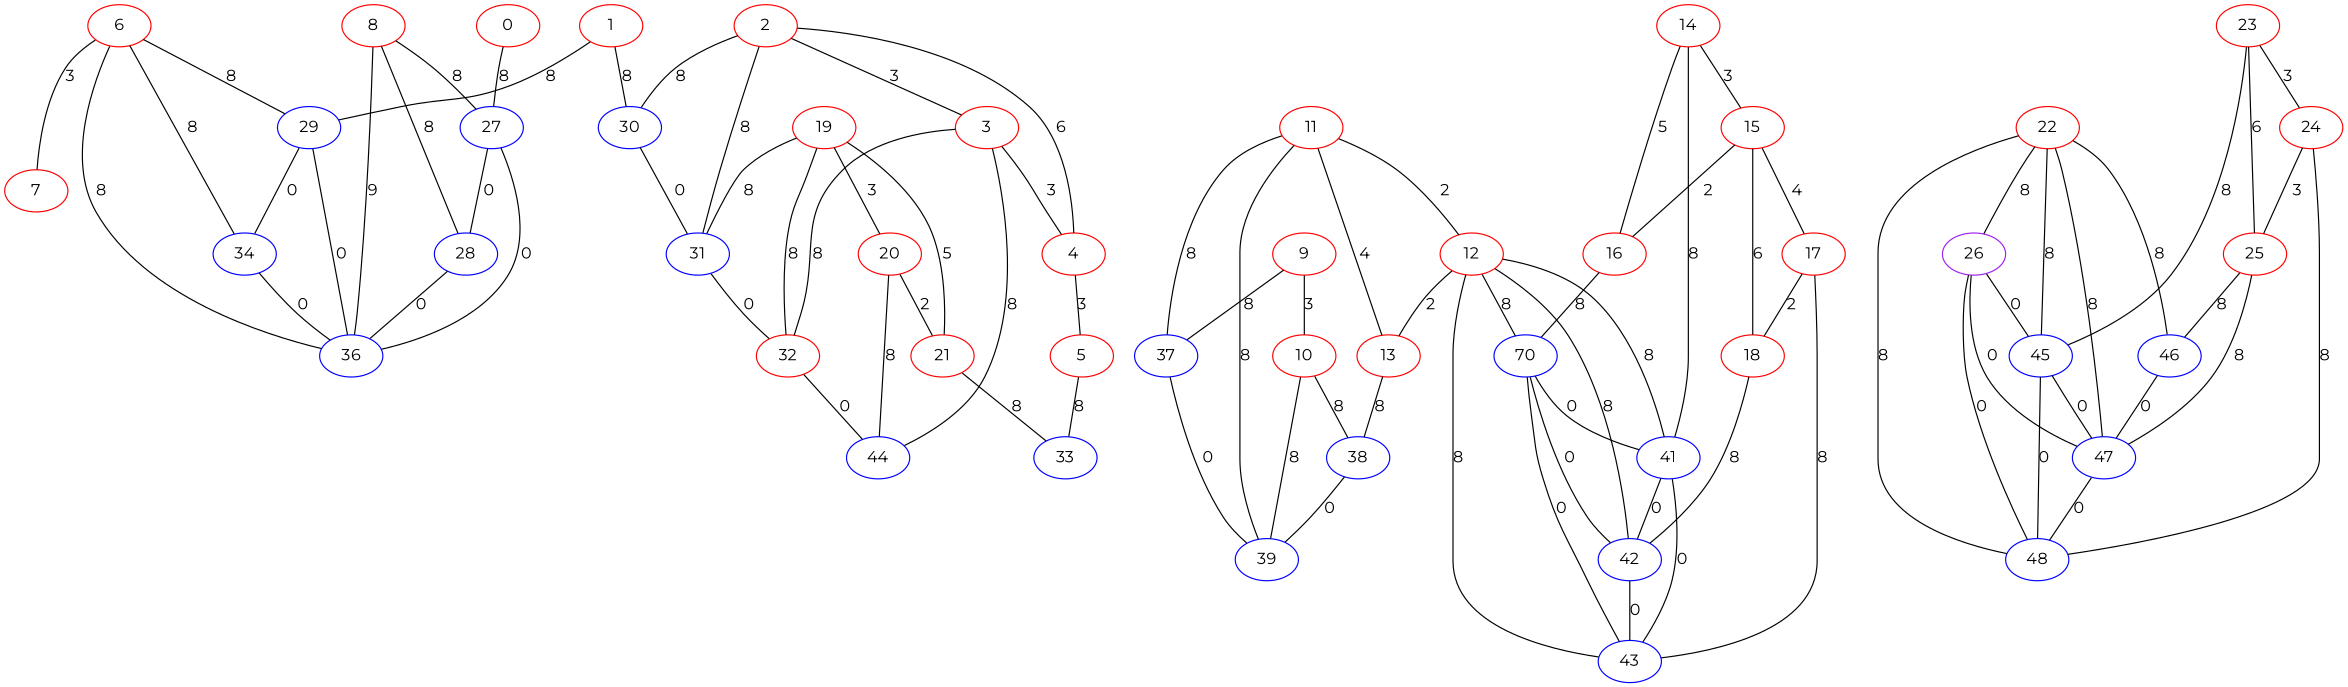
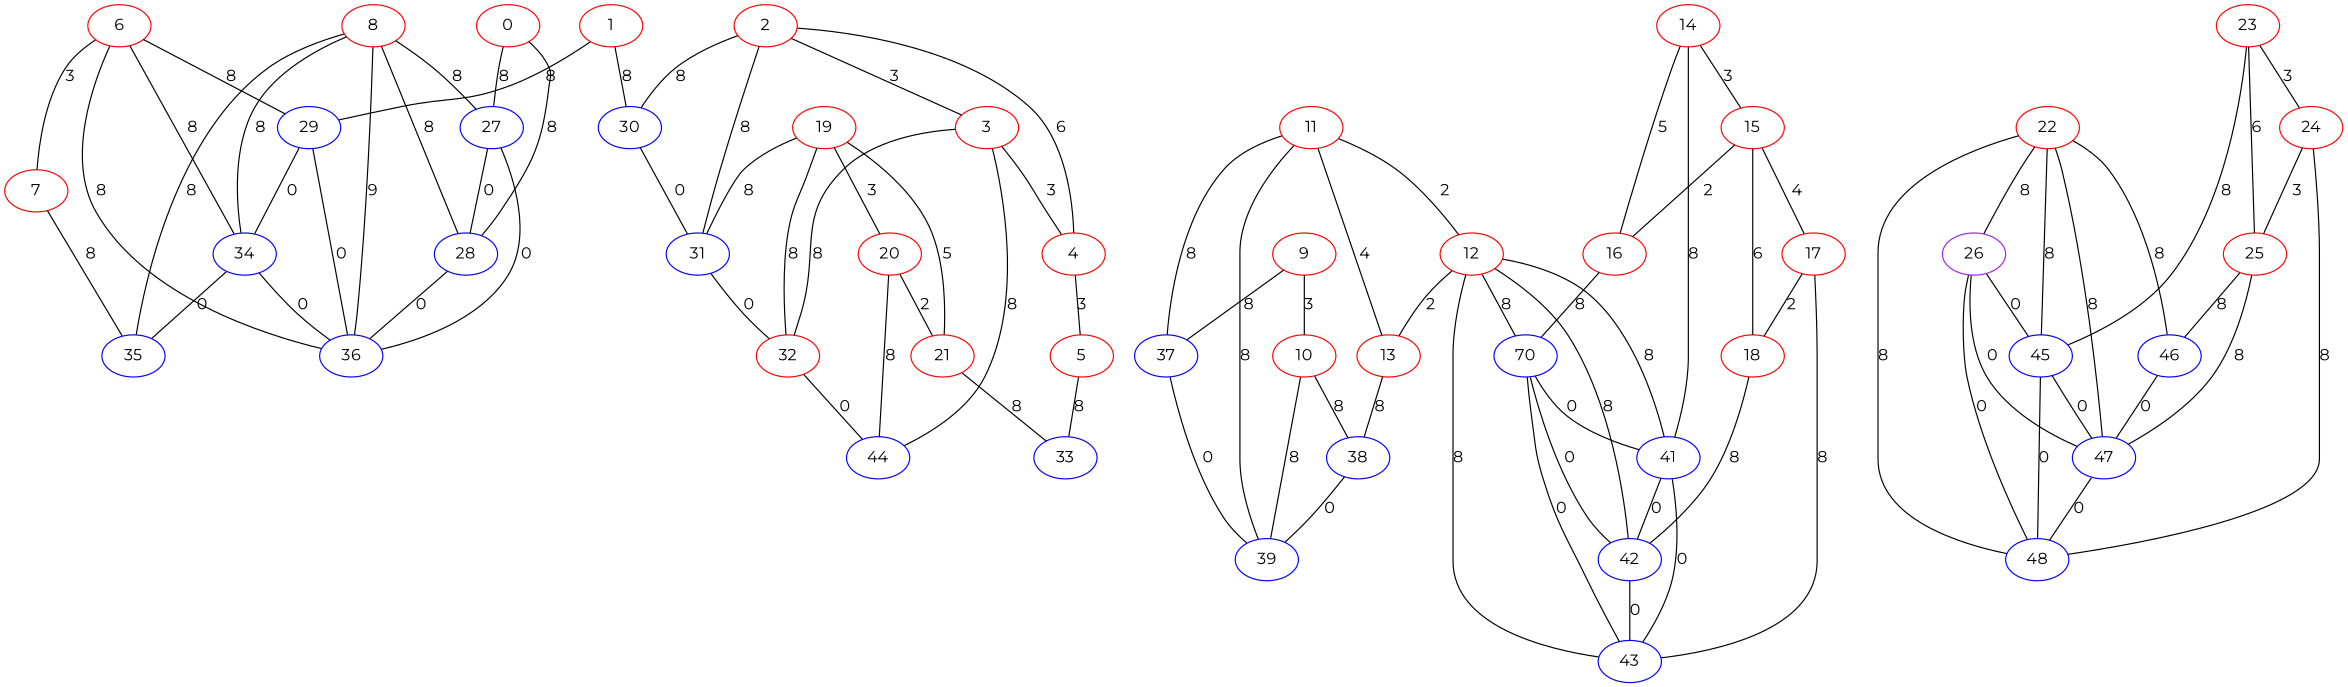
none -> (253, 112)
none -> (538, 142)
none -> (133, 356)
